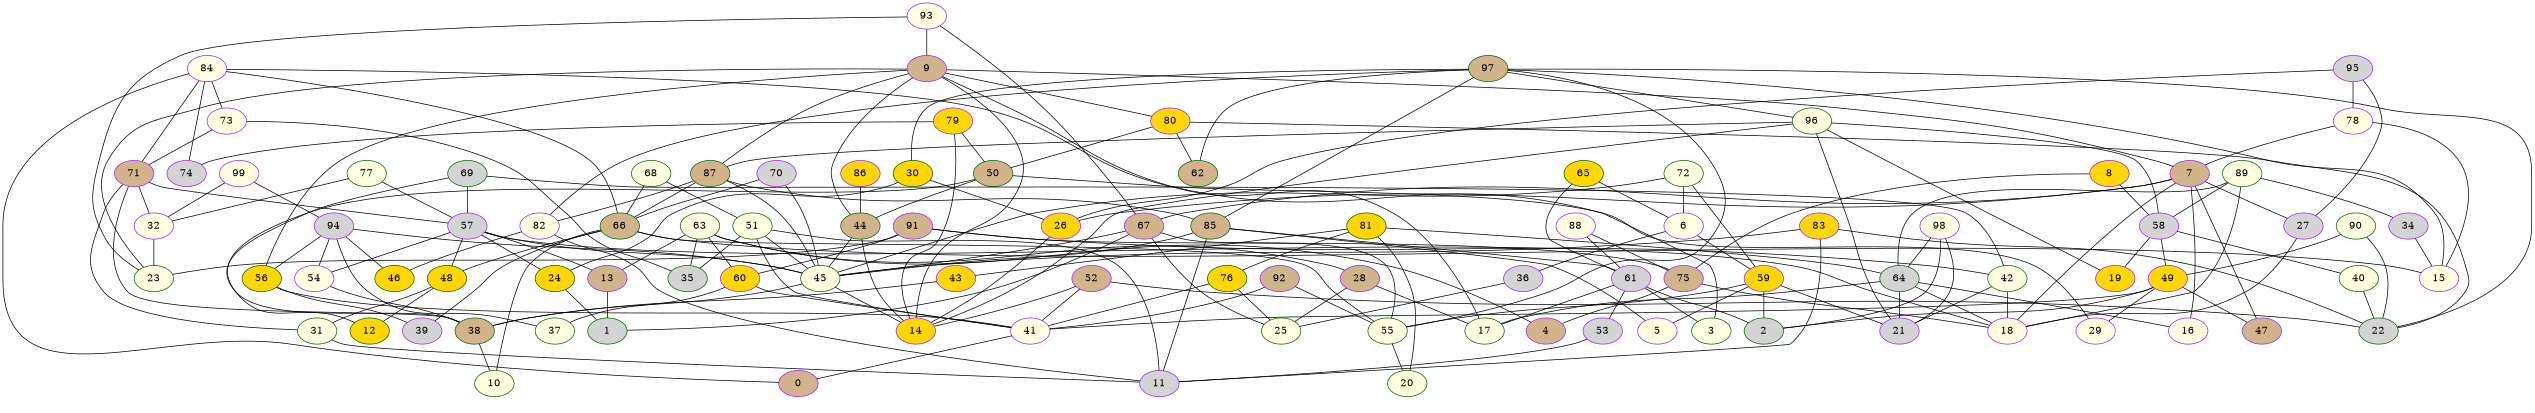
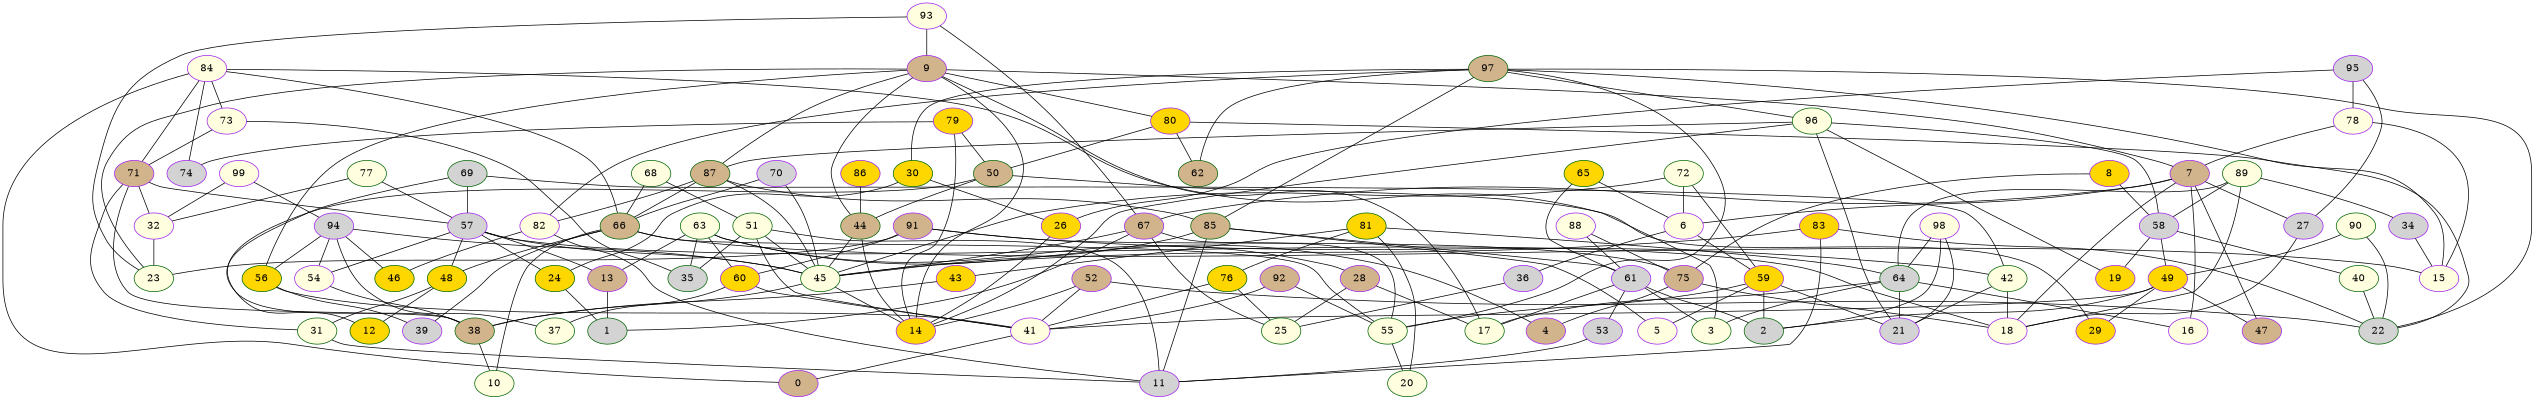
(1625, 201) -> (1855, 208)
(1936, 297) -> (1822, 294)
(2096, 331) -> (2096, 331)
